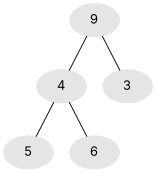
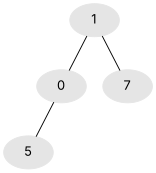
(95, 20) -> (95, 20)
(62, 86) -> (62, 86)
(128, 86) -> (128, 86)
(95, 152) -> none
